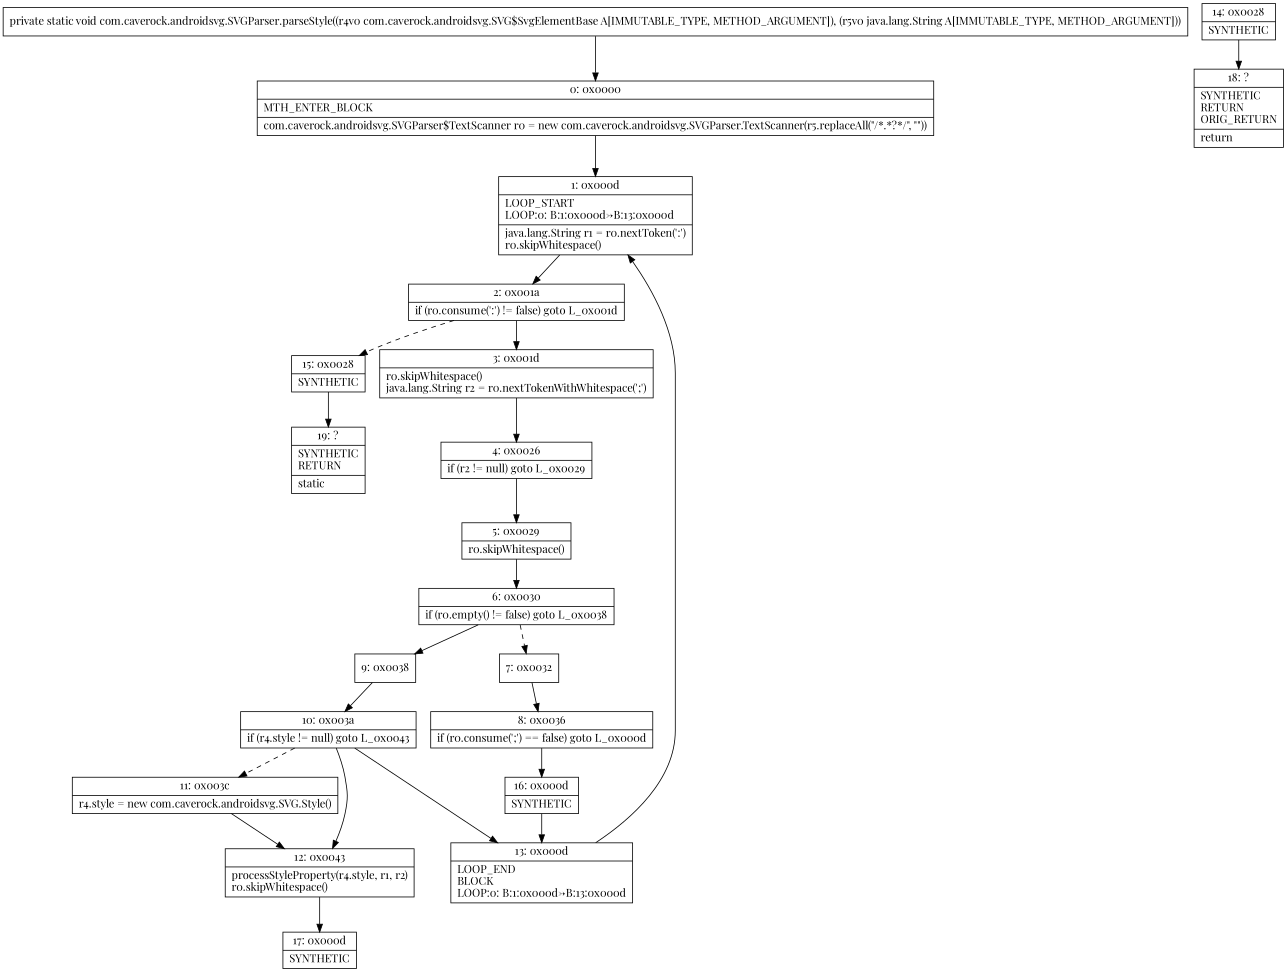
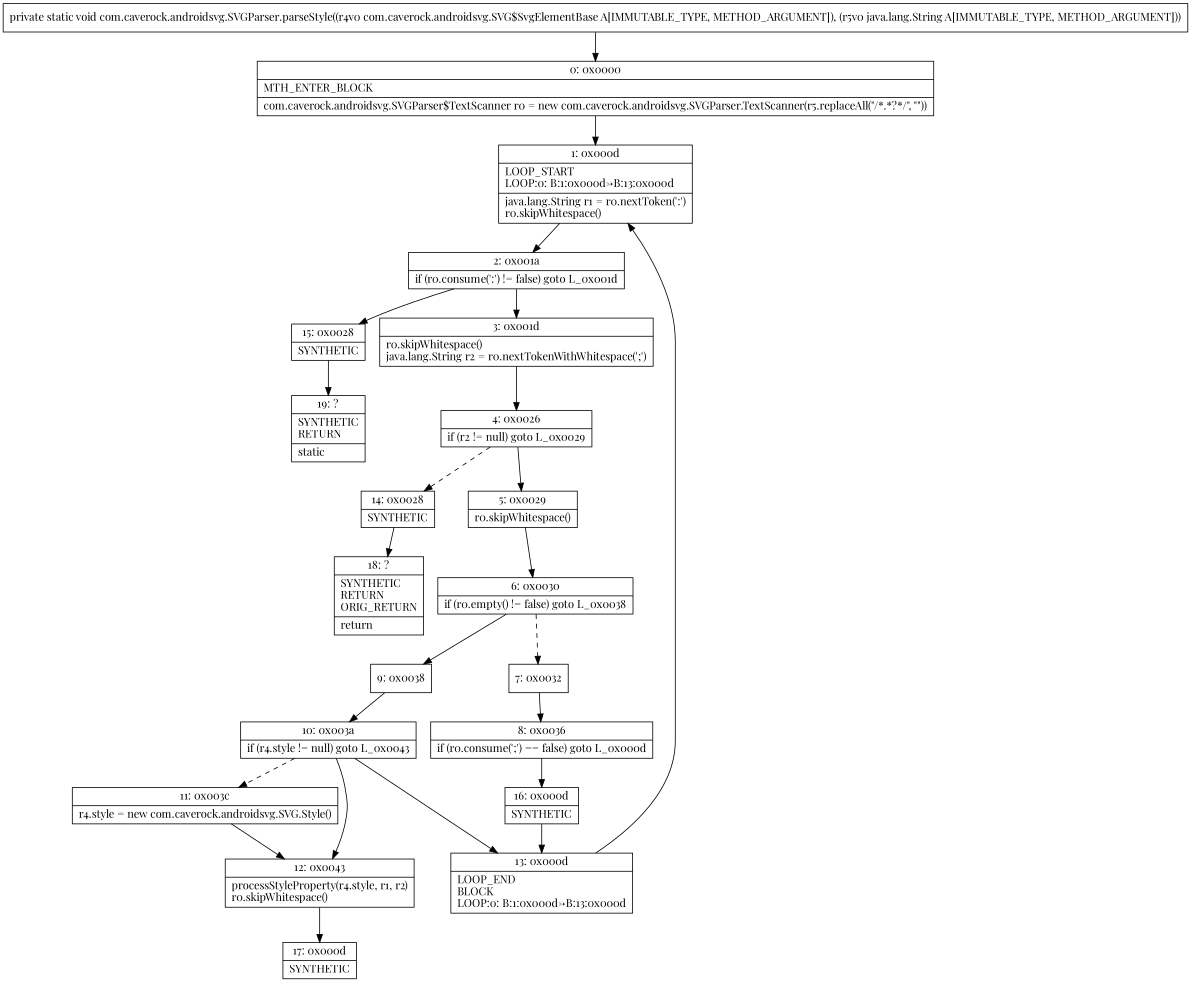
(410, 335) -> (410, 303)
none -> (460, 467)
